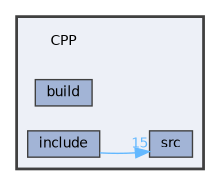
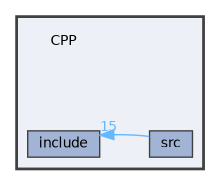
(64, 93) -> none
(118, 153) -> (132, 135)
